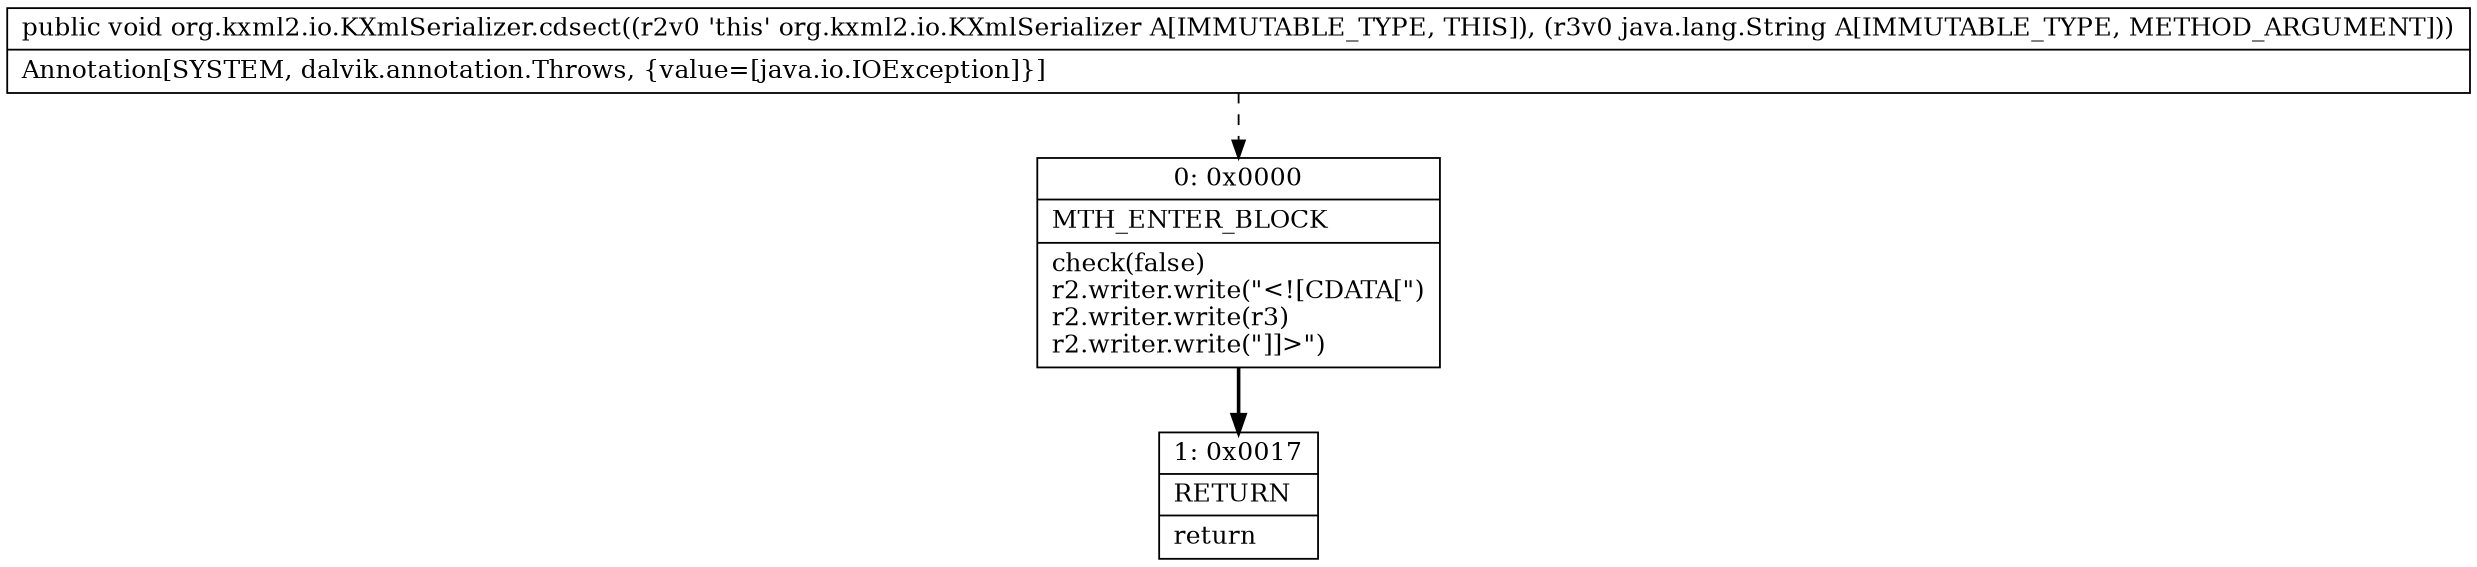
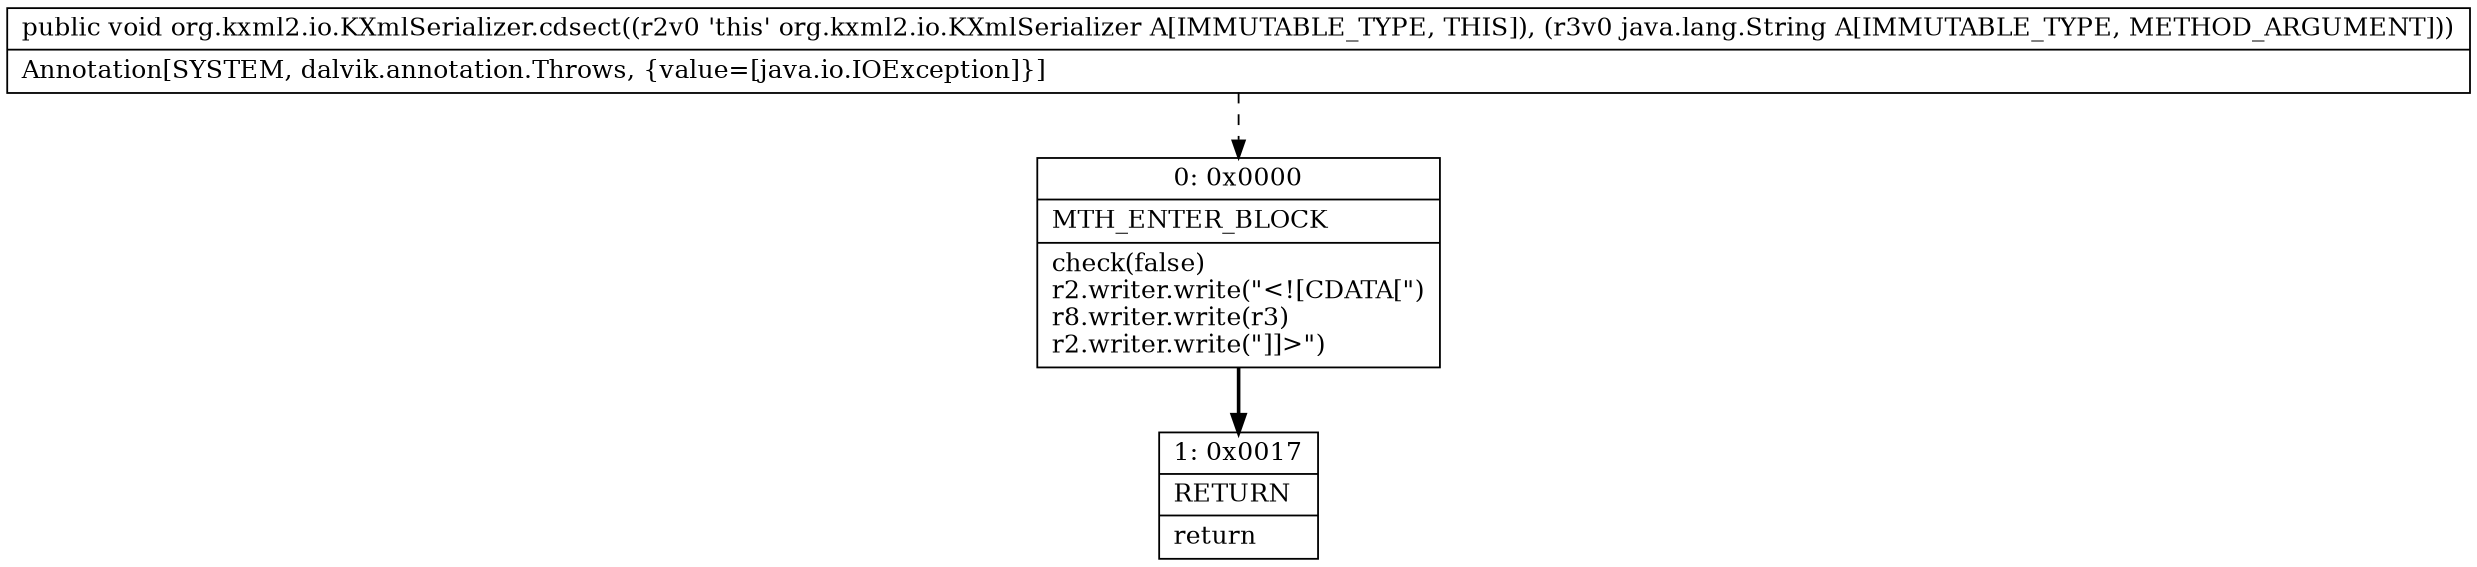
(1171, 318) -> (1171, 318)
